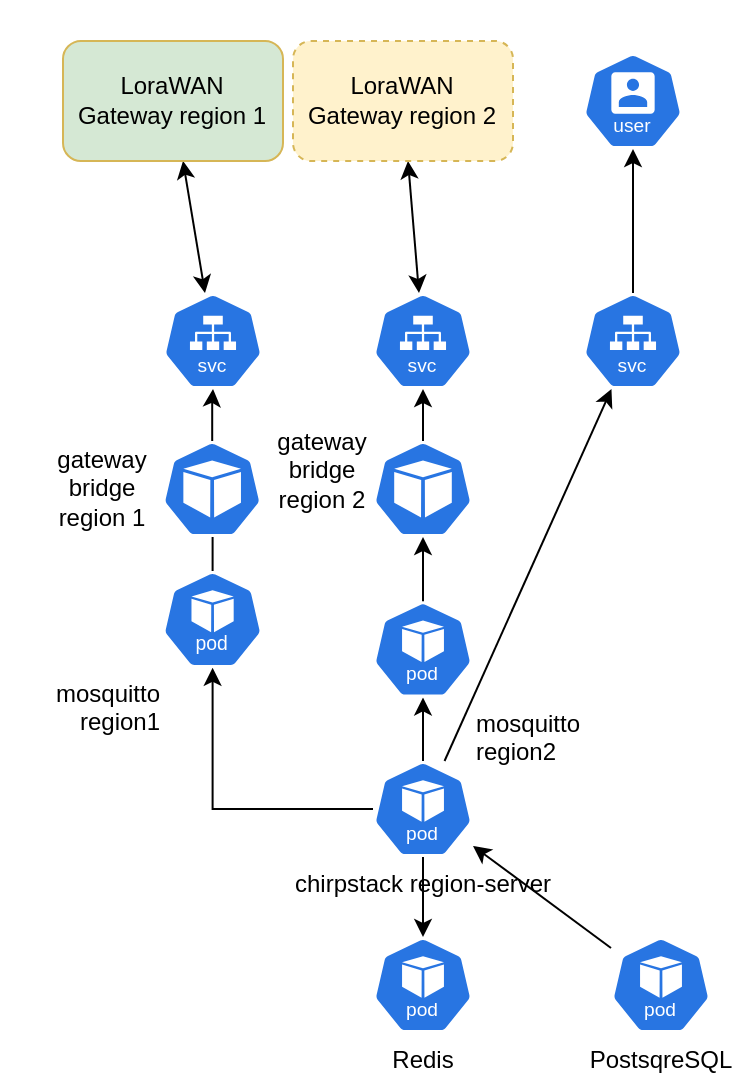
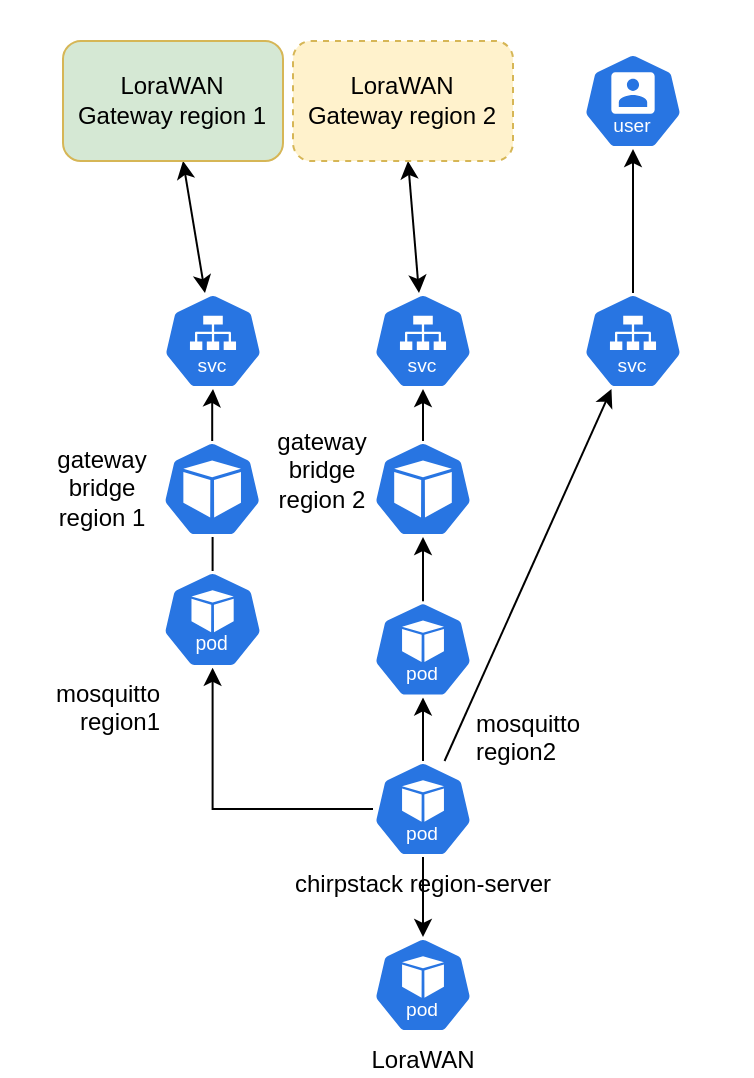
(547, 901) -> none
(661, 985) -> none
(422, 1009) -> (422, 1009)
